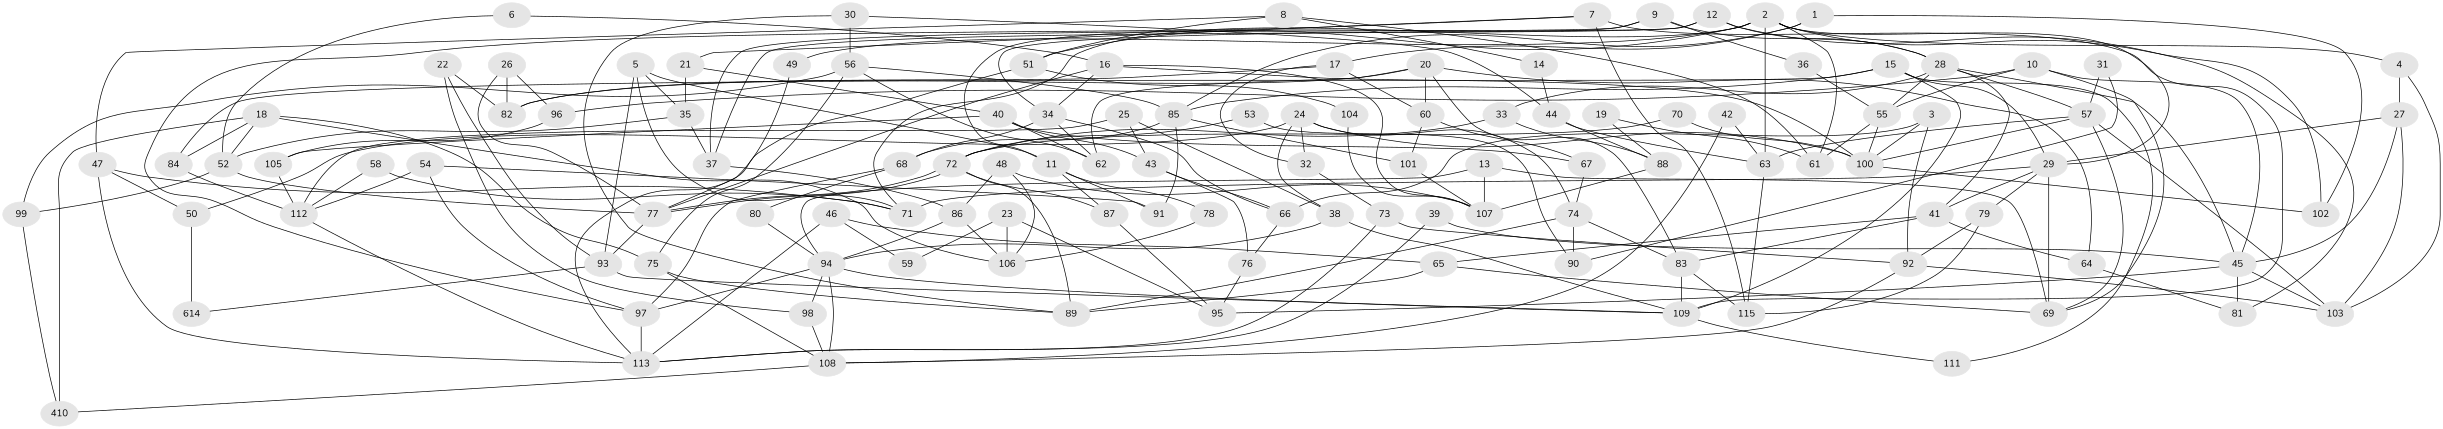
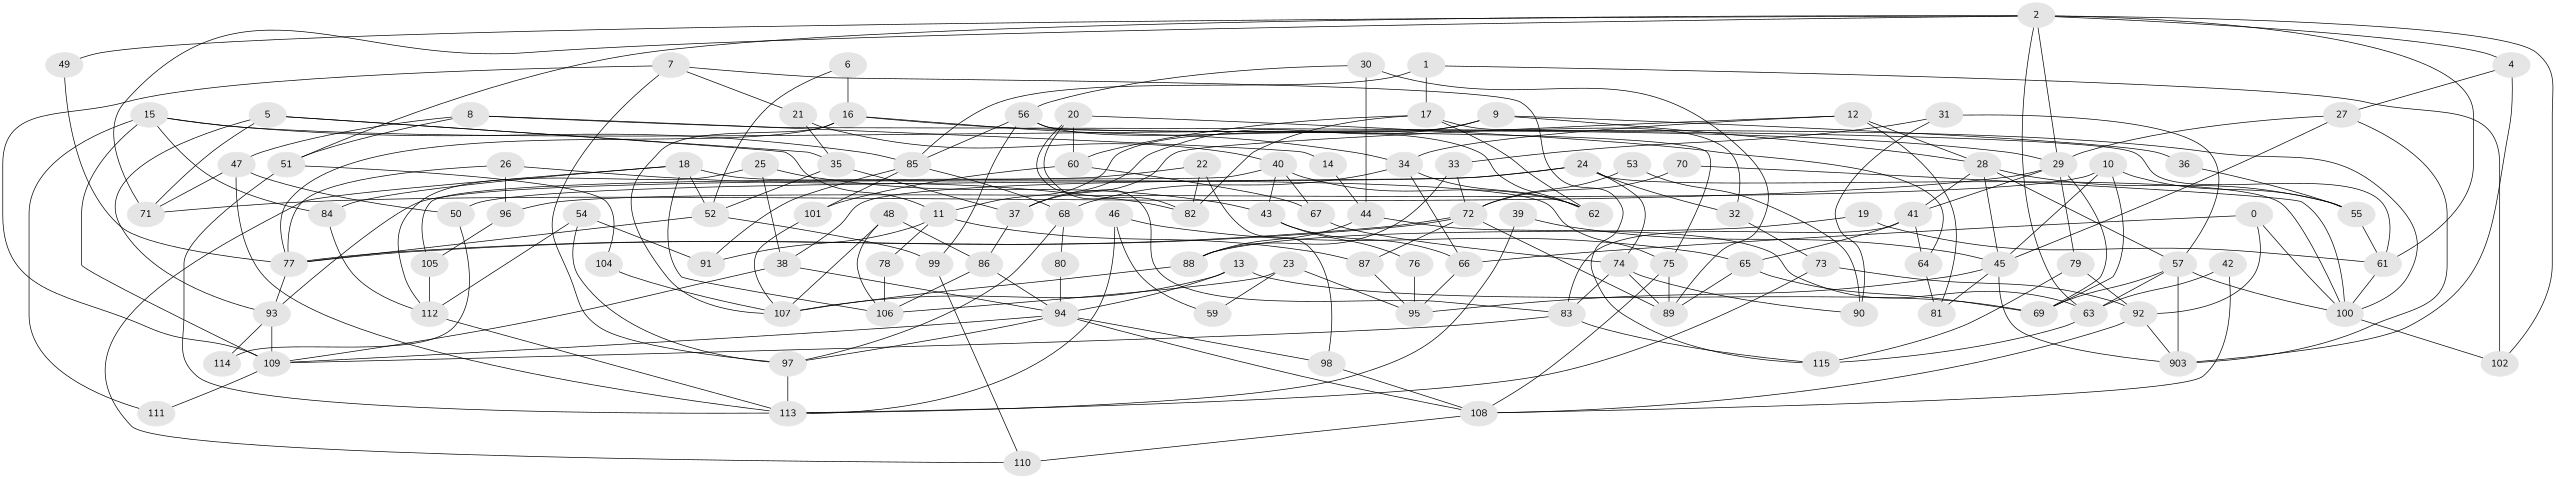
(1226, 83) -> (1517, 163)
(1721, 90) -> (1700, 142)
(1932, 115) -> (2254, 214)
(1873, 142) -> (2364, 289)
(376, 165) -> none
(1264, 241) -> (1439, 289)
(192, 314) -> (222, 364)
(2335, 314) -> (2178, 364)
(59, 414) -> (1022, 463)
